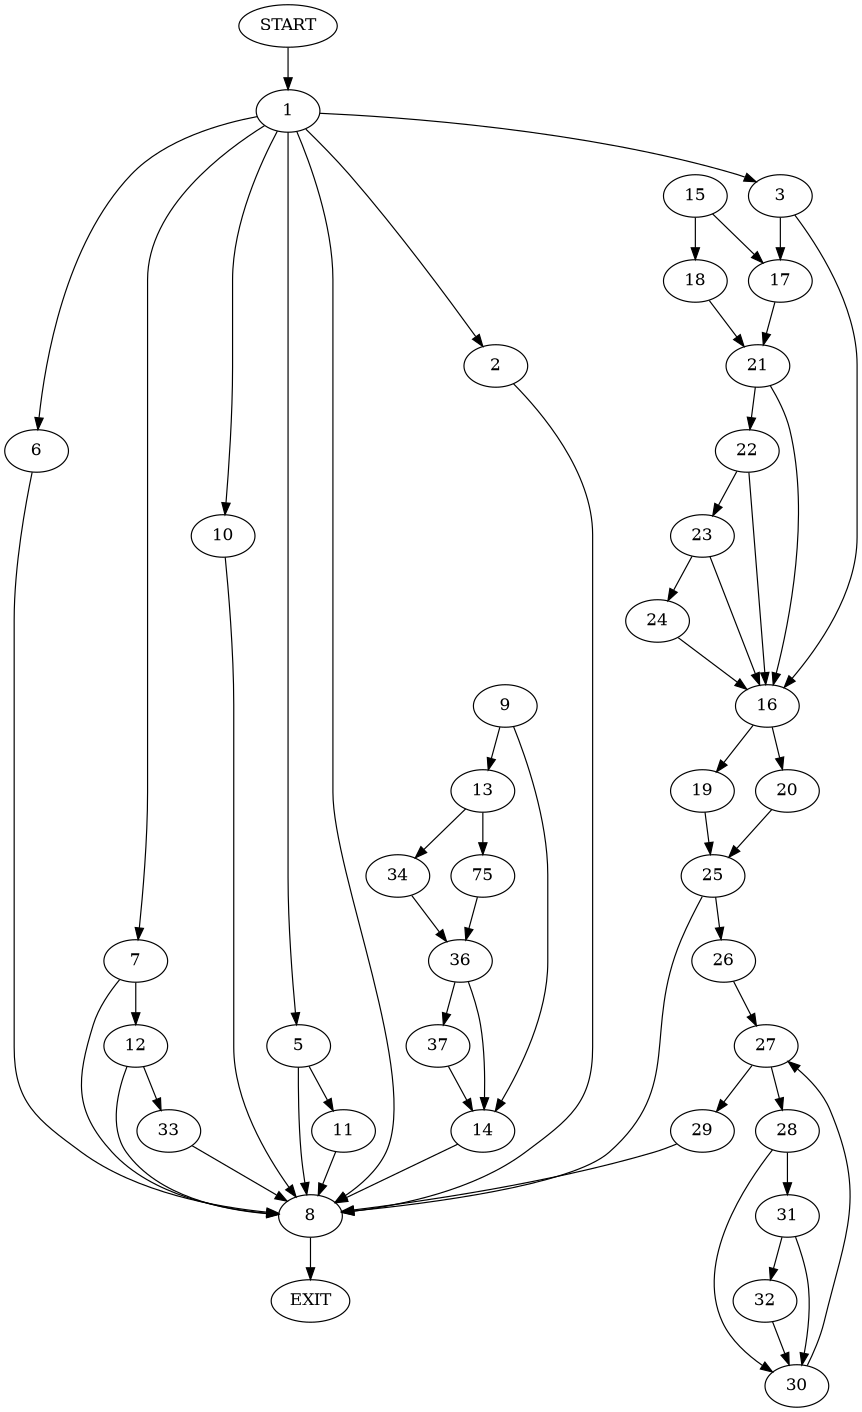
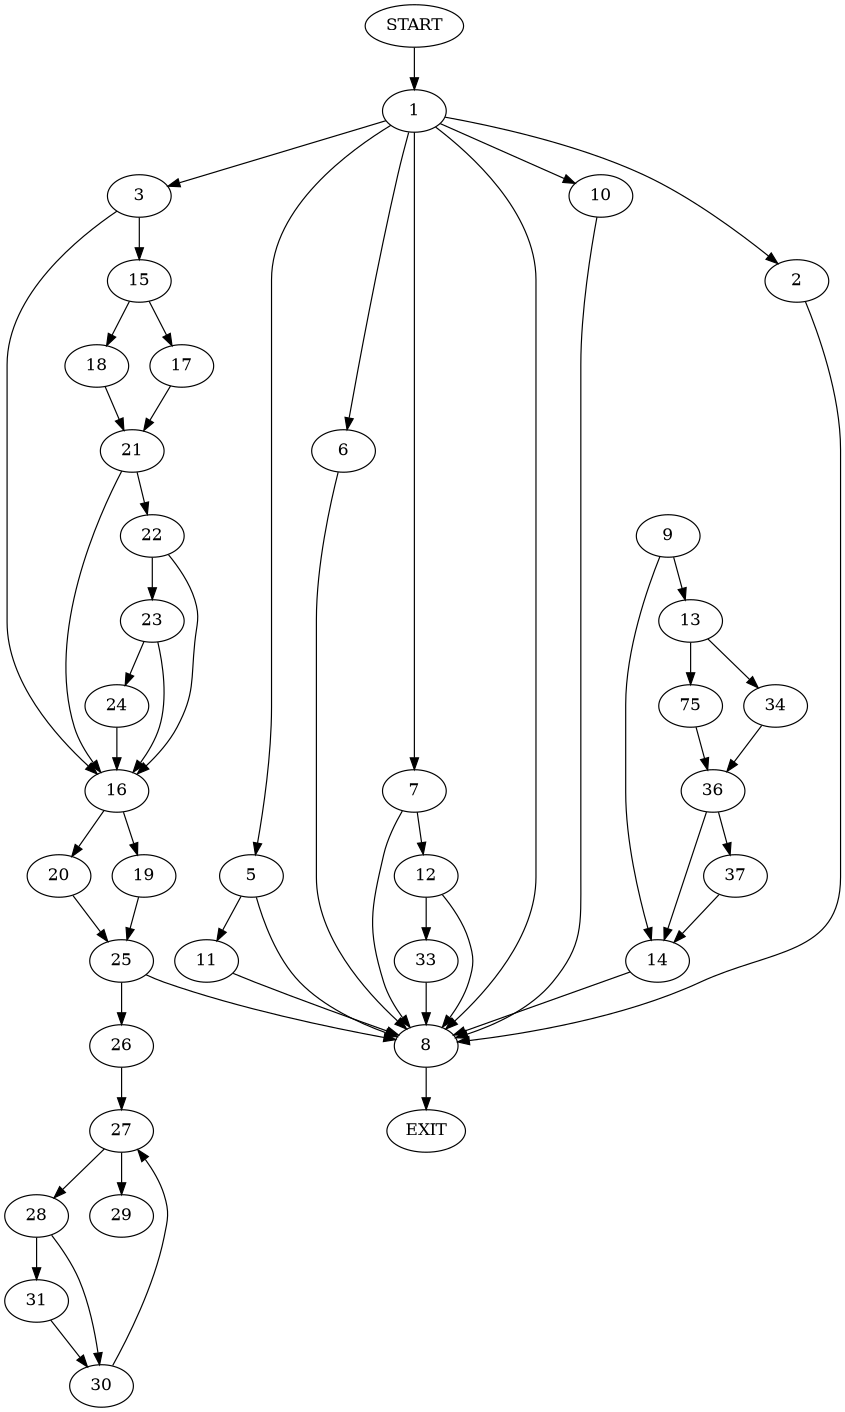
(780, 233) -> (139, 233)
(517, 1184) -> none
(765, 1301) -> none
